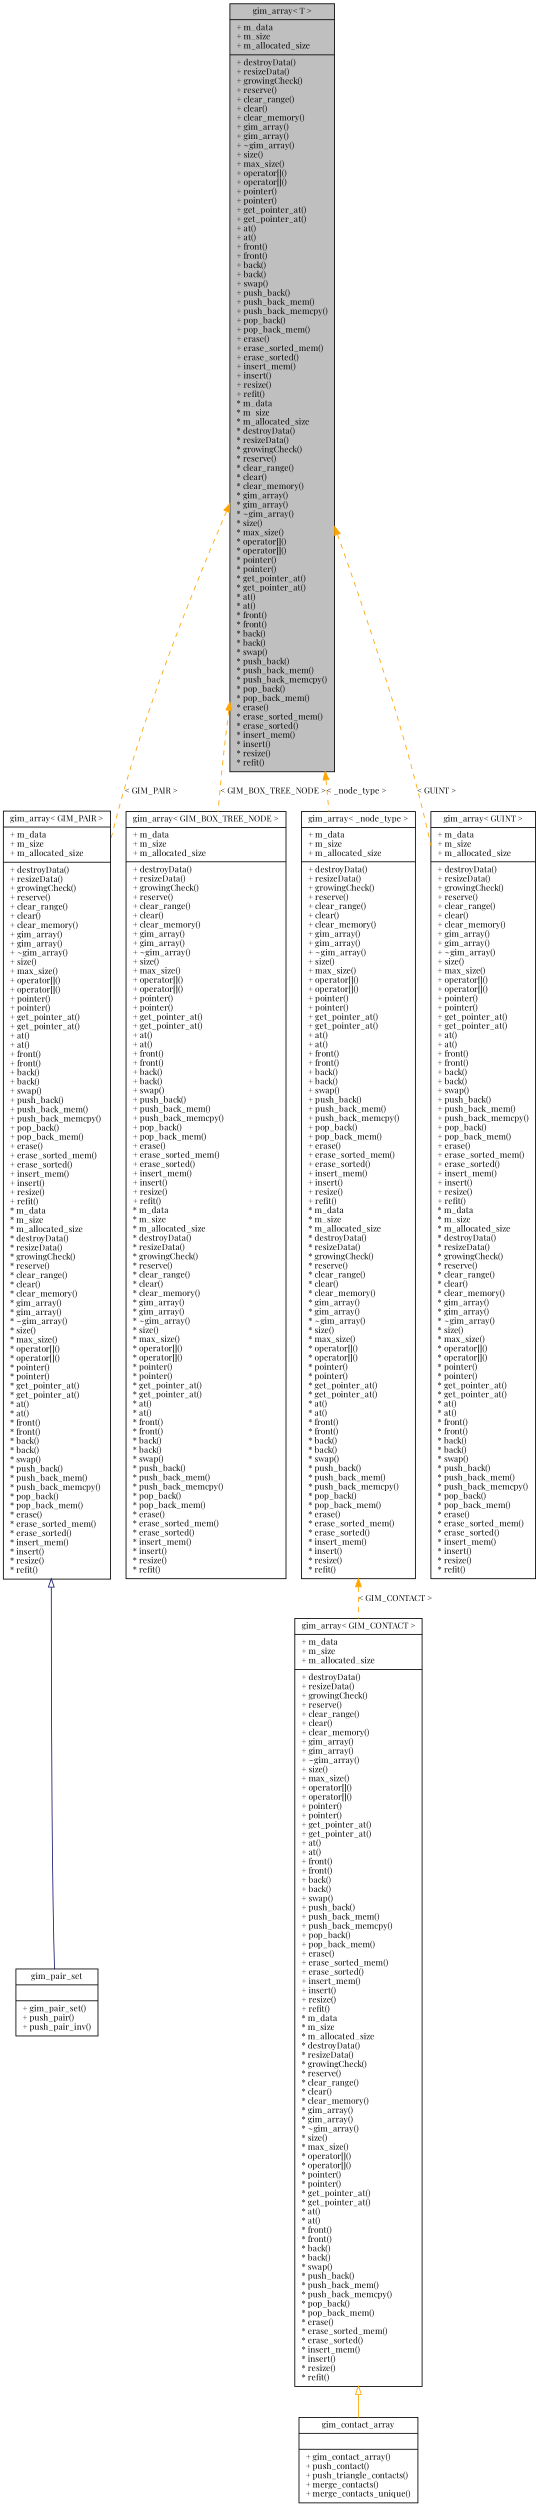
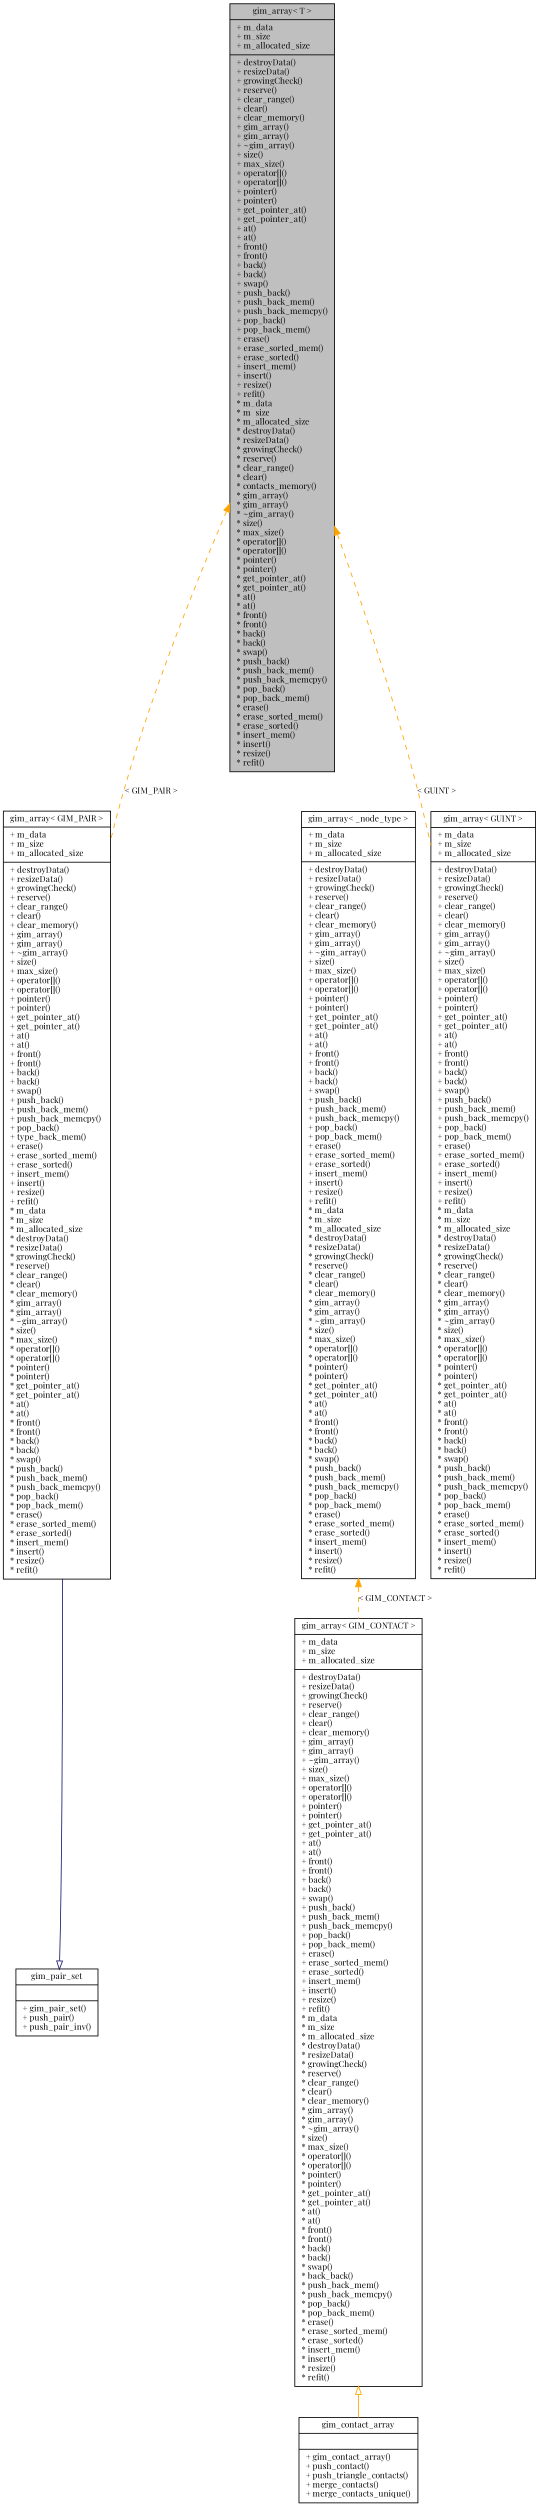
(271, 487) -> (277, 487)
(327, 796) -> none
(47, 1137) -> (48, 1137)
(206, 1195) -> none
(52, 1778) -> (62, 1770)
(328, 2276) -> (327, 2276)
